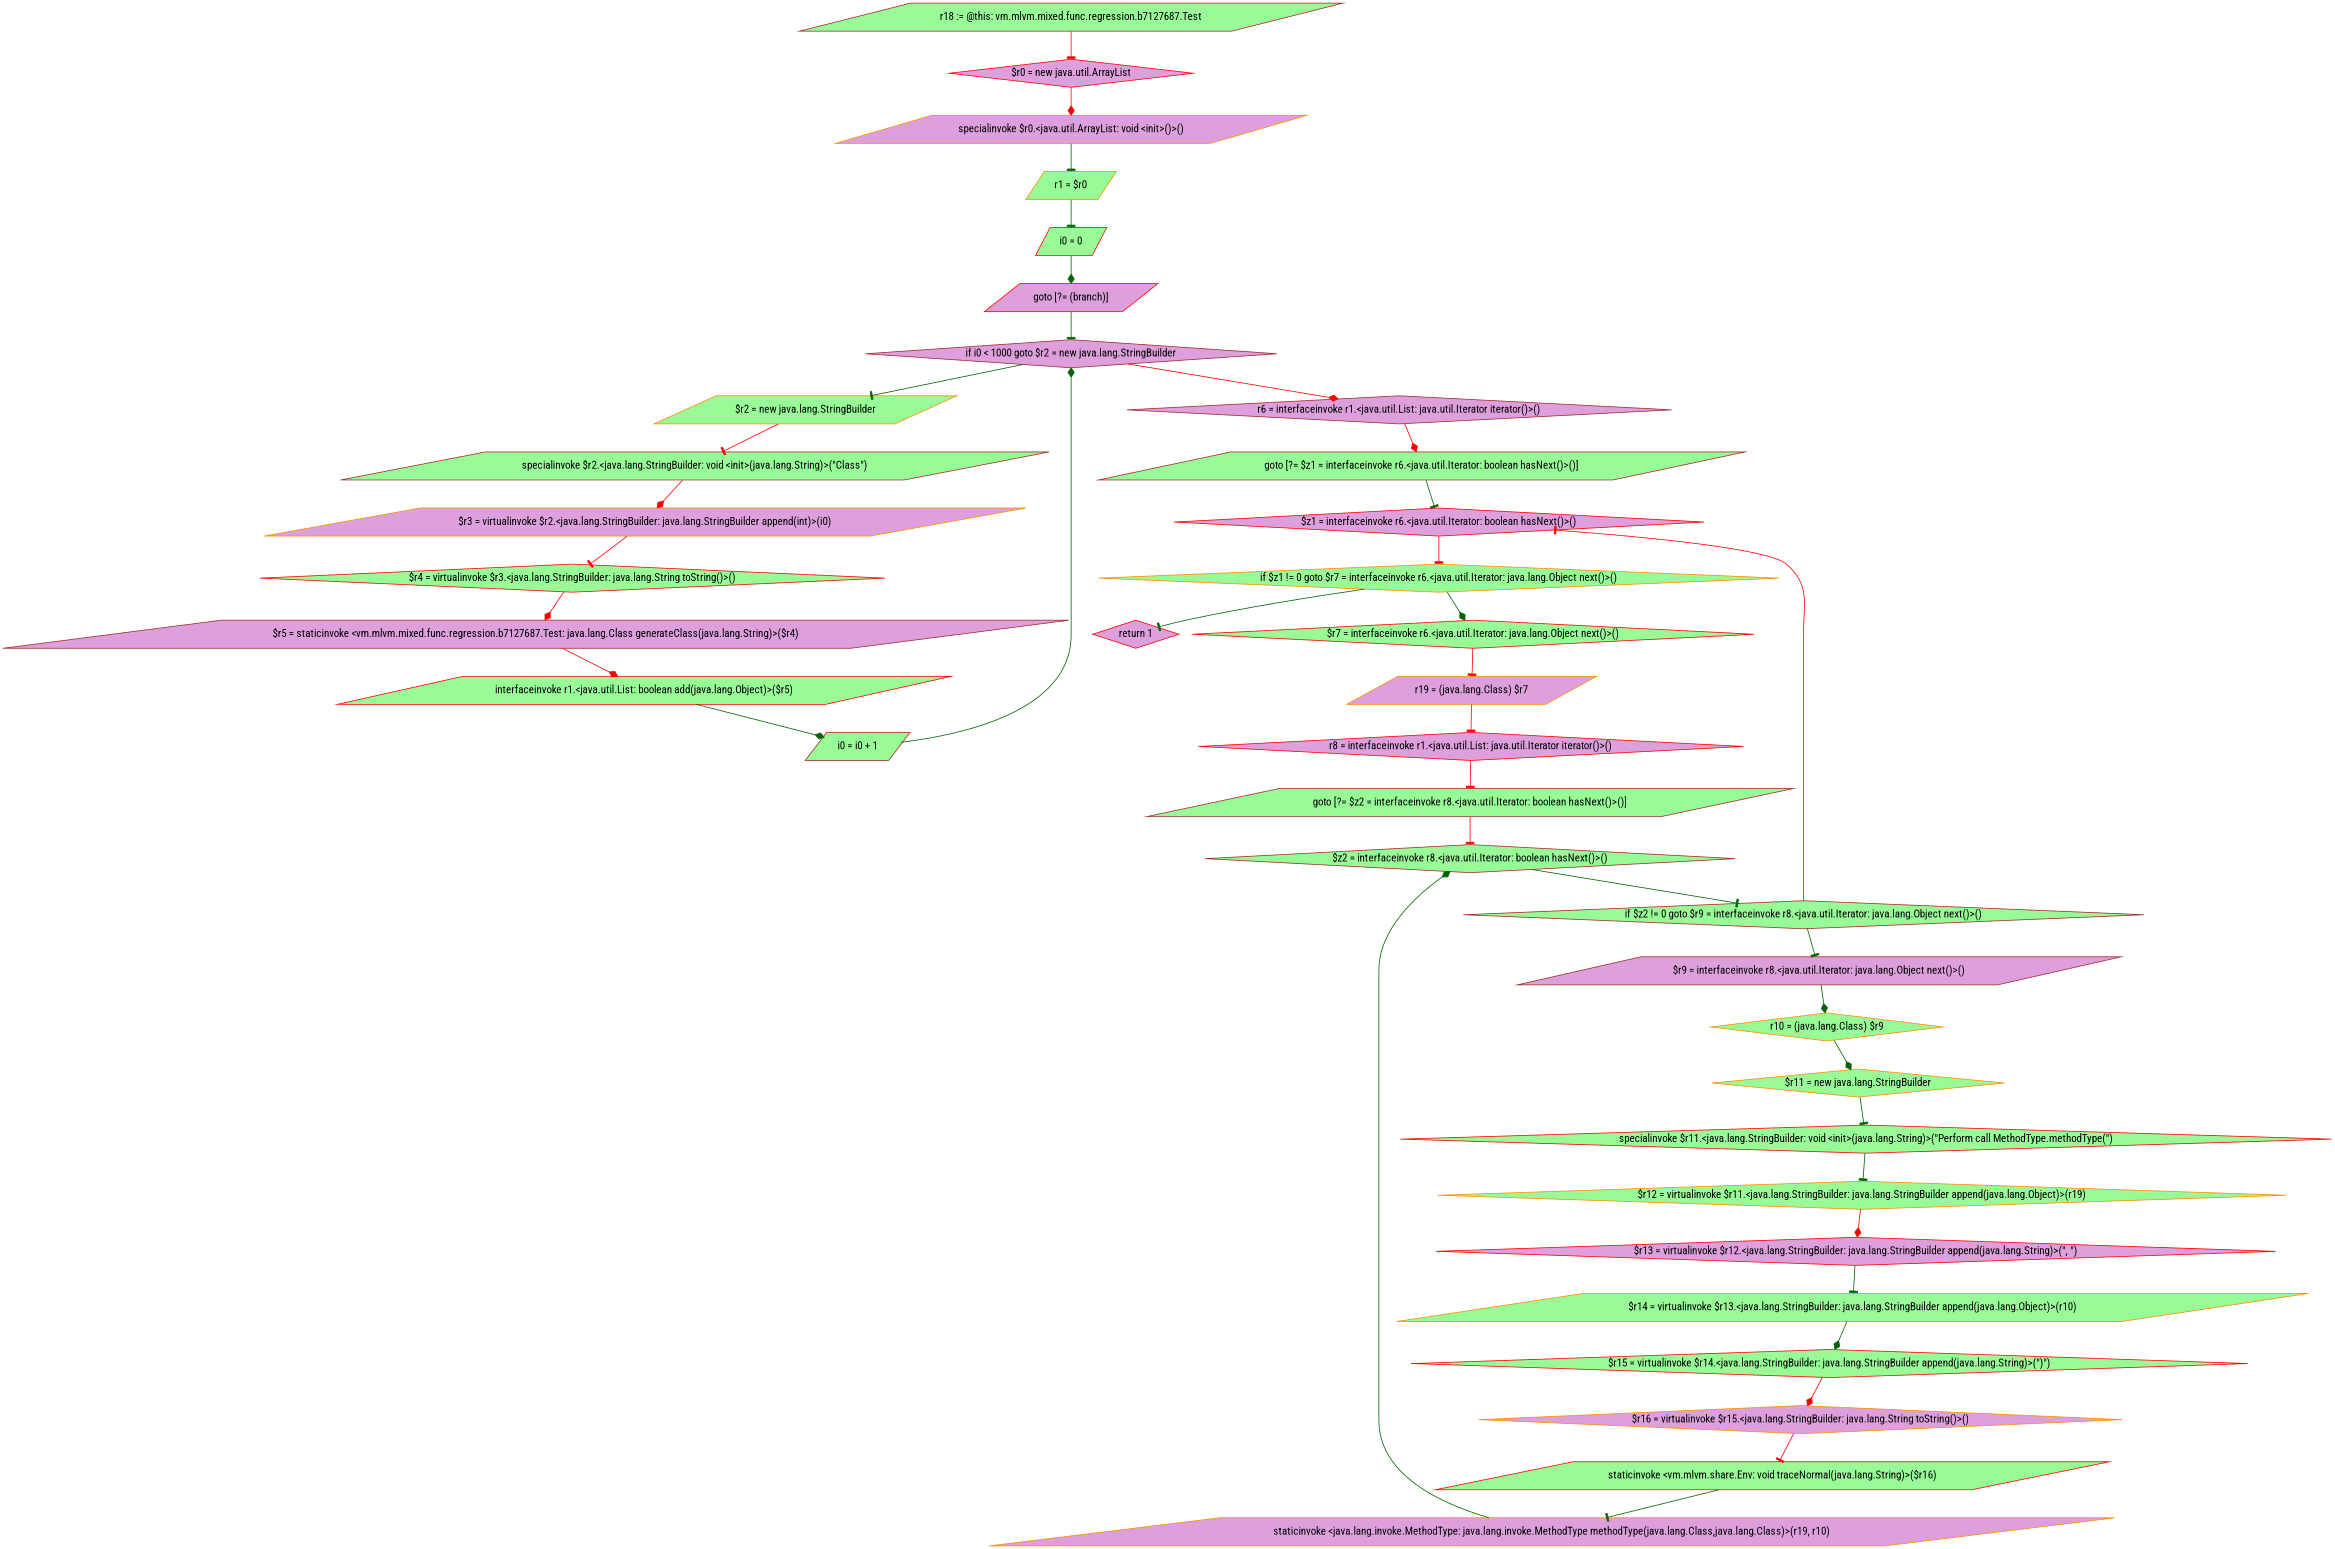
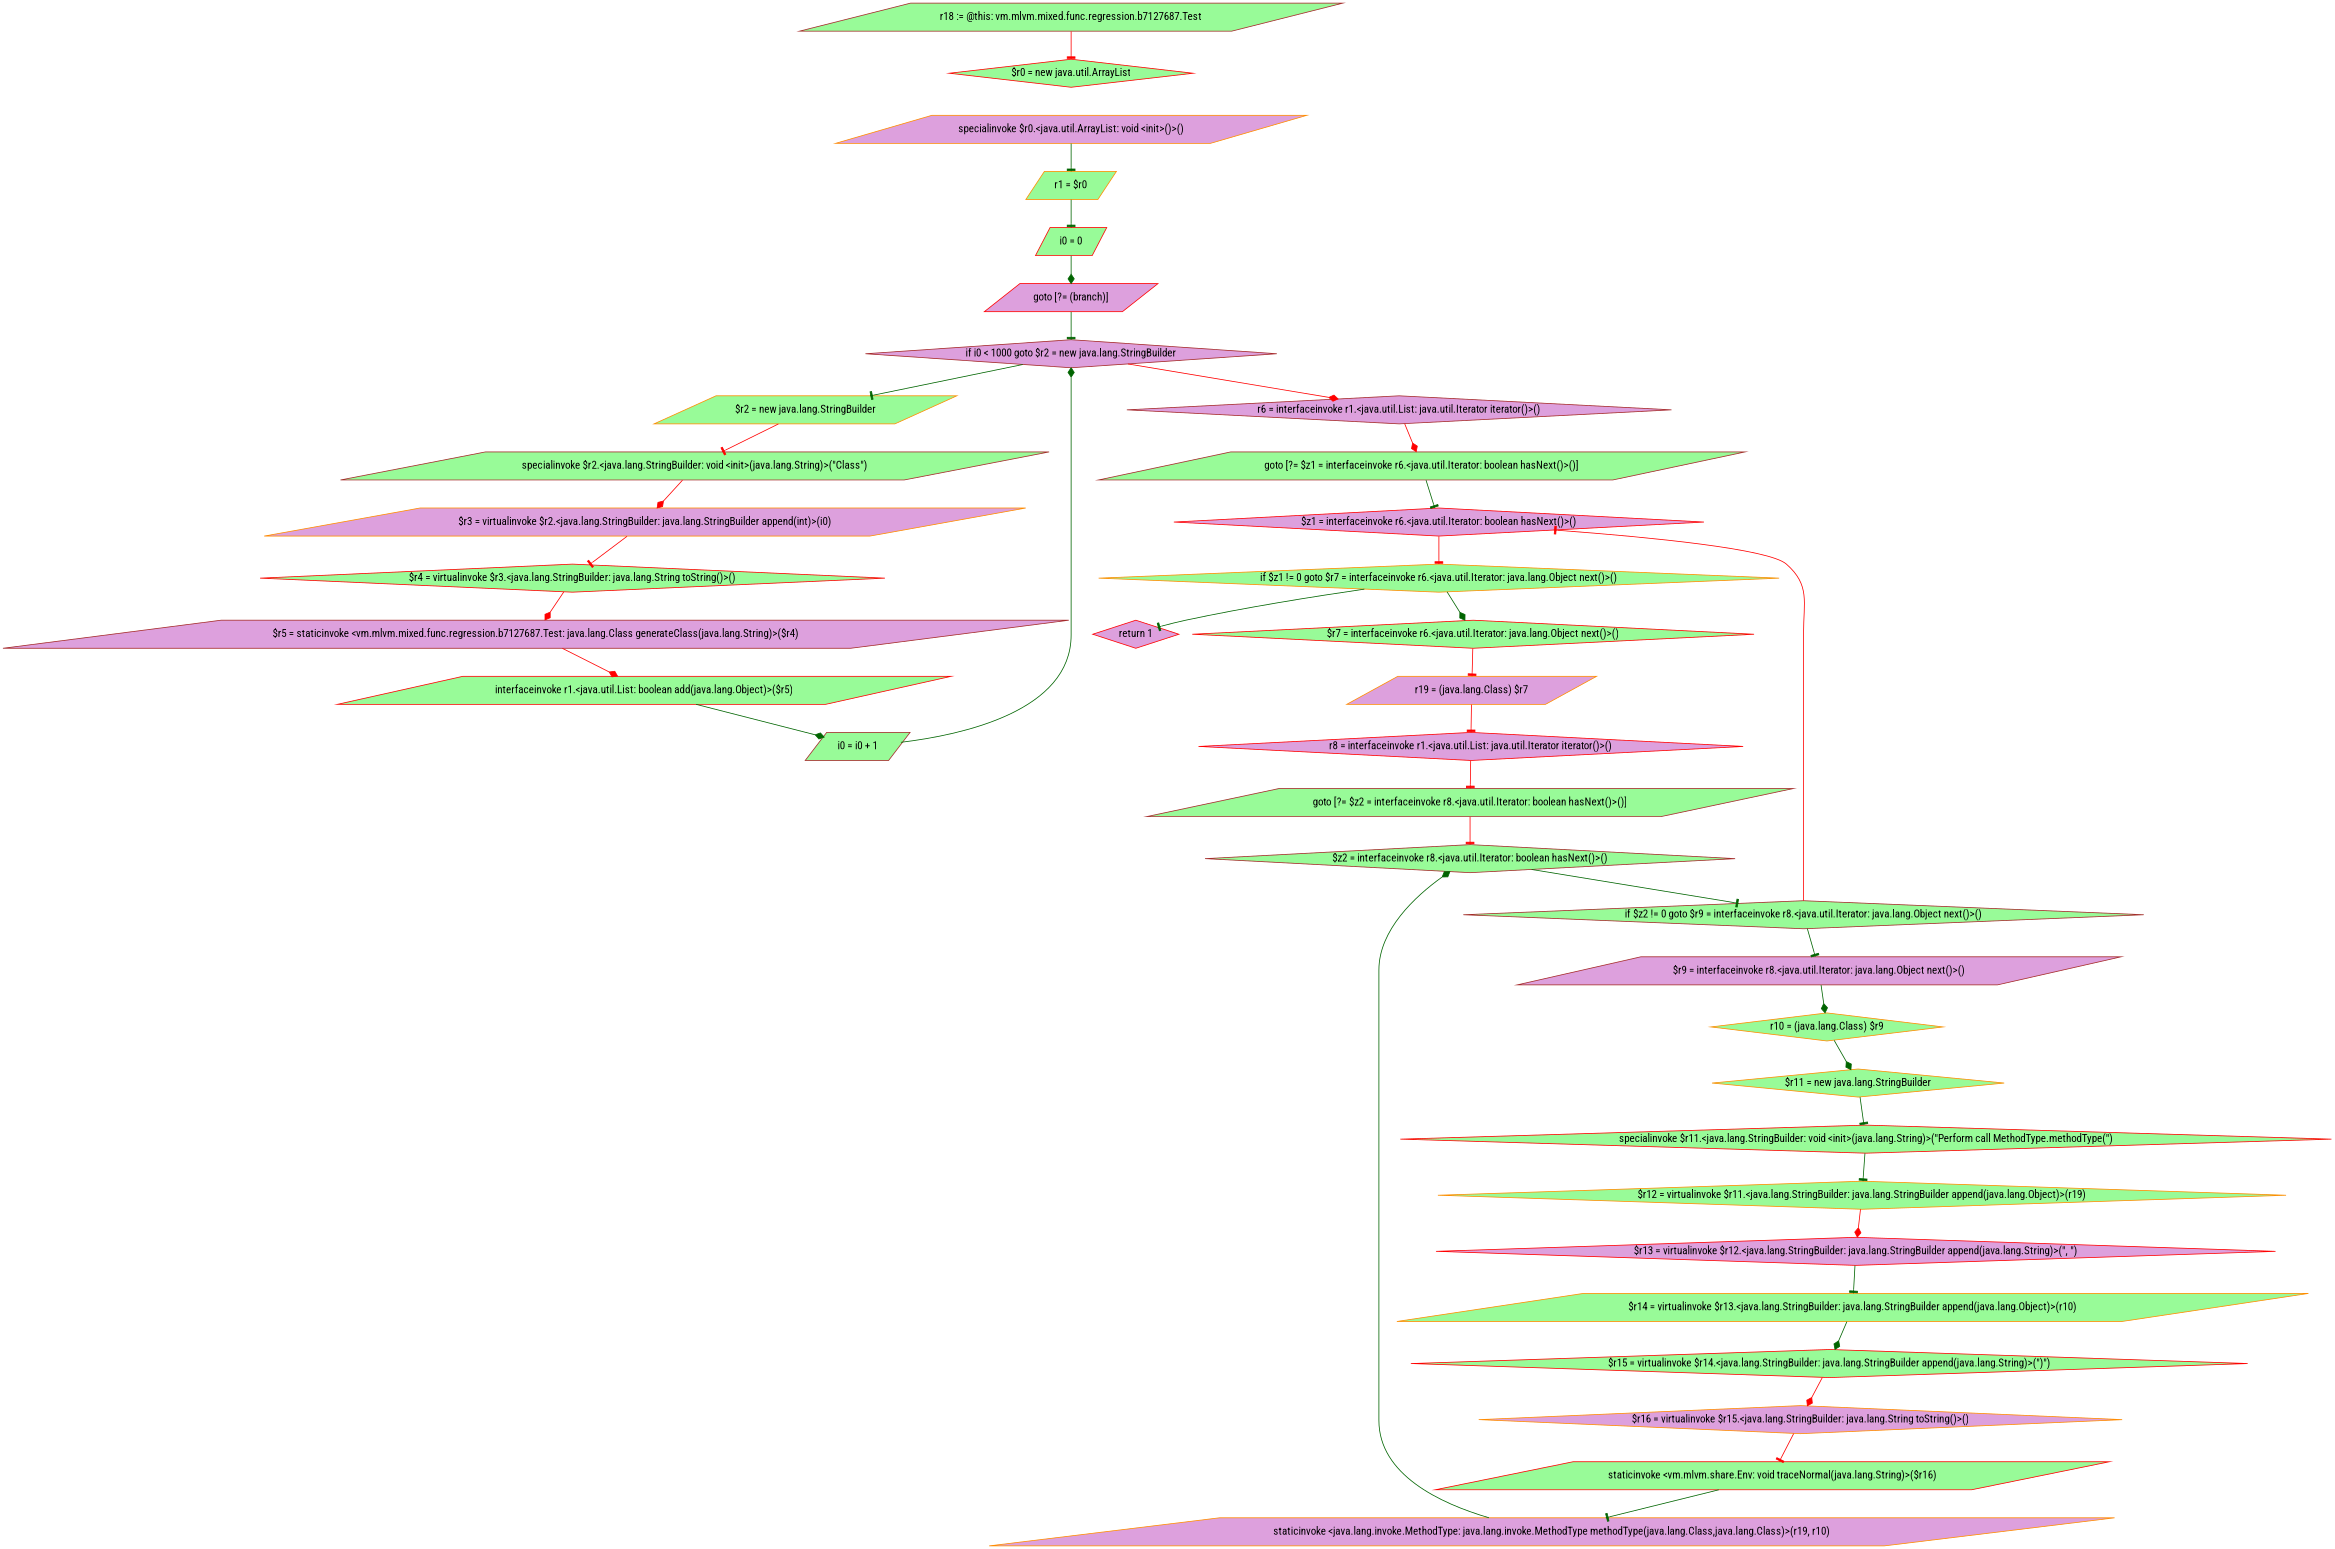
(1071, 73) -> (1071, 73)
(1071, 97) -> none
